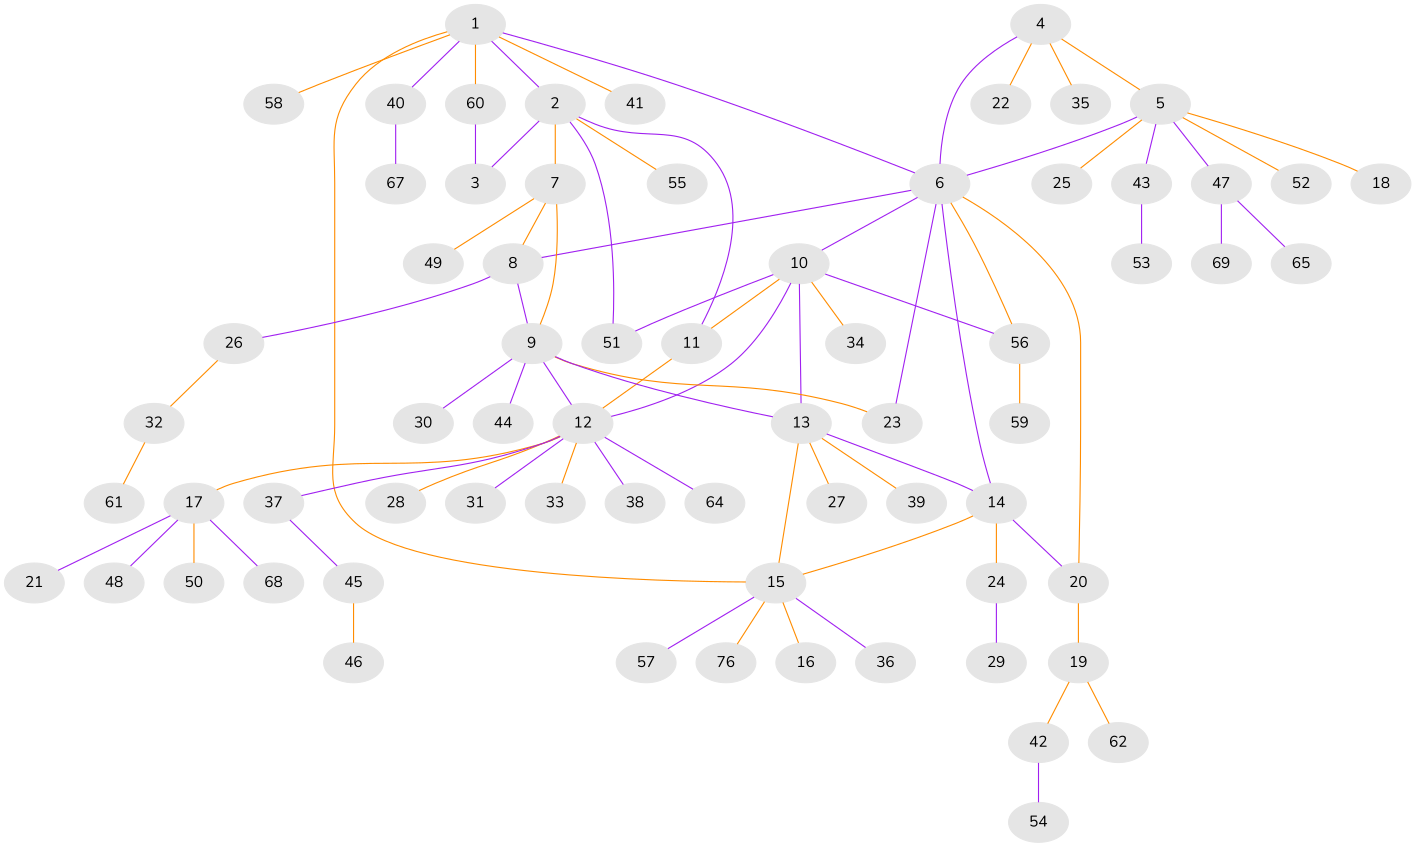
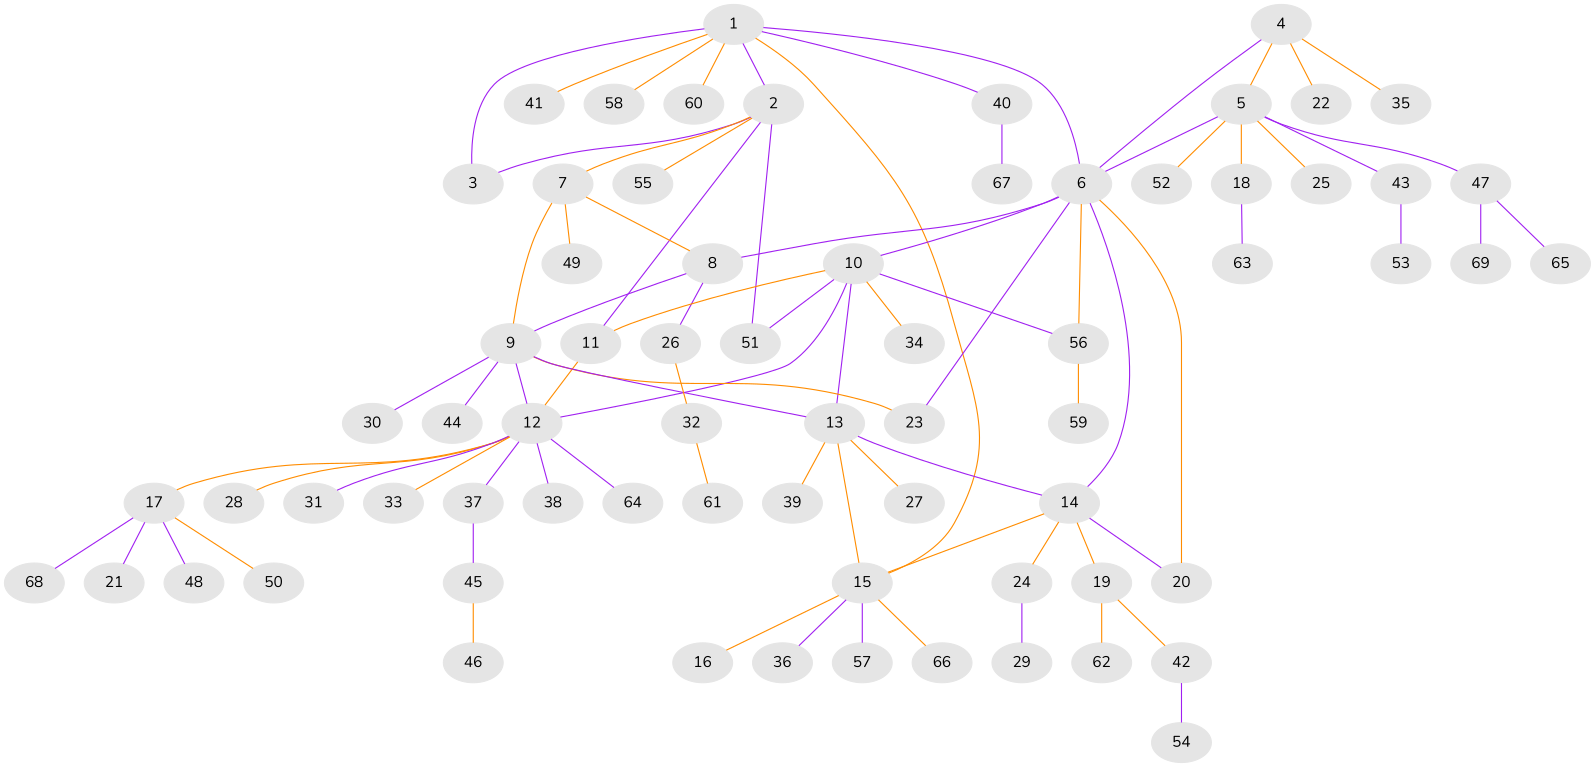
(475, 144) -> (555, 56)
none -> (1242, 264)
(1078, 623) -> (1086, 543)
(726, 663) -> (942, 663)
